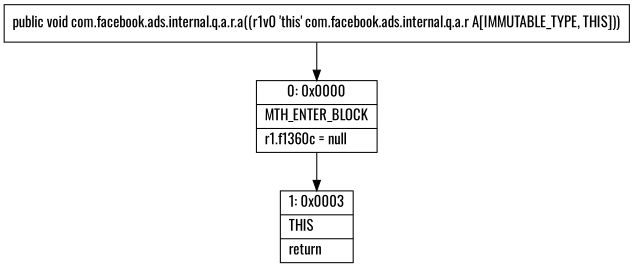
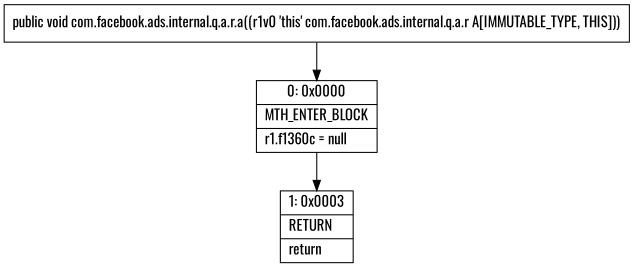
(302, 226) -> (311, 226)
